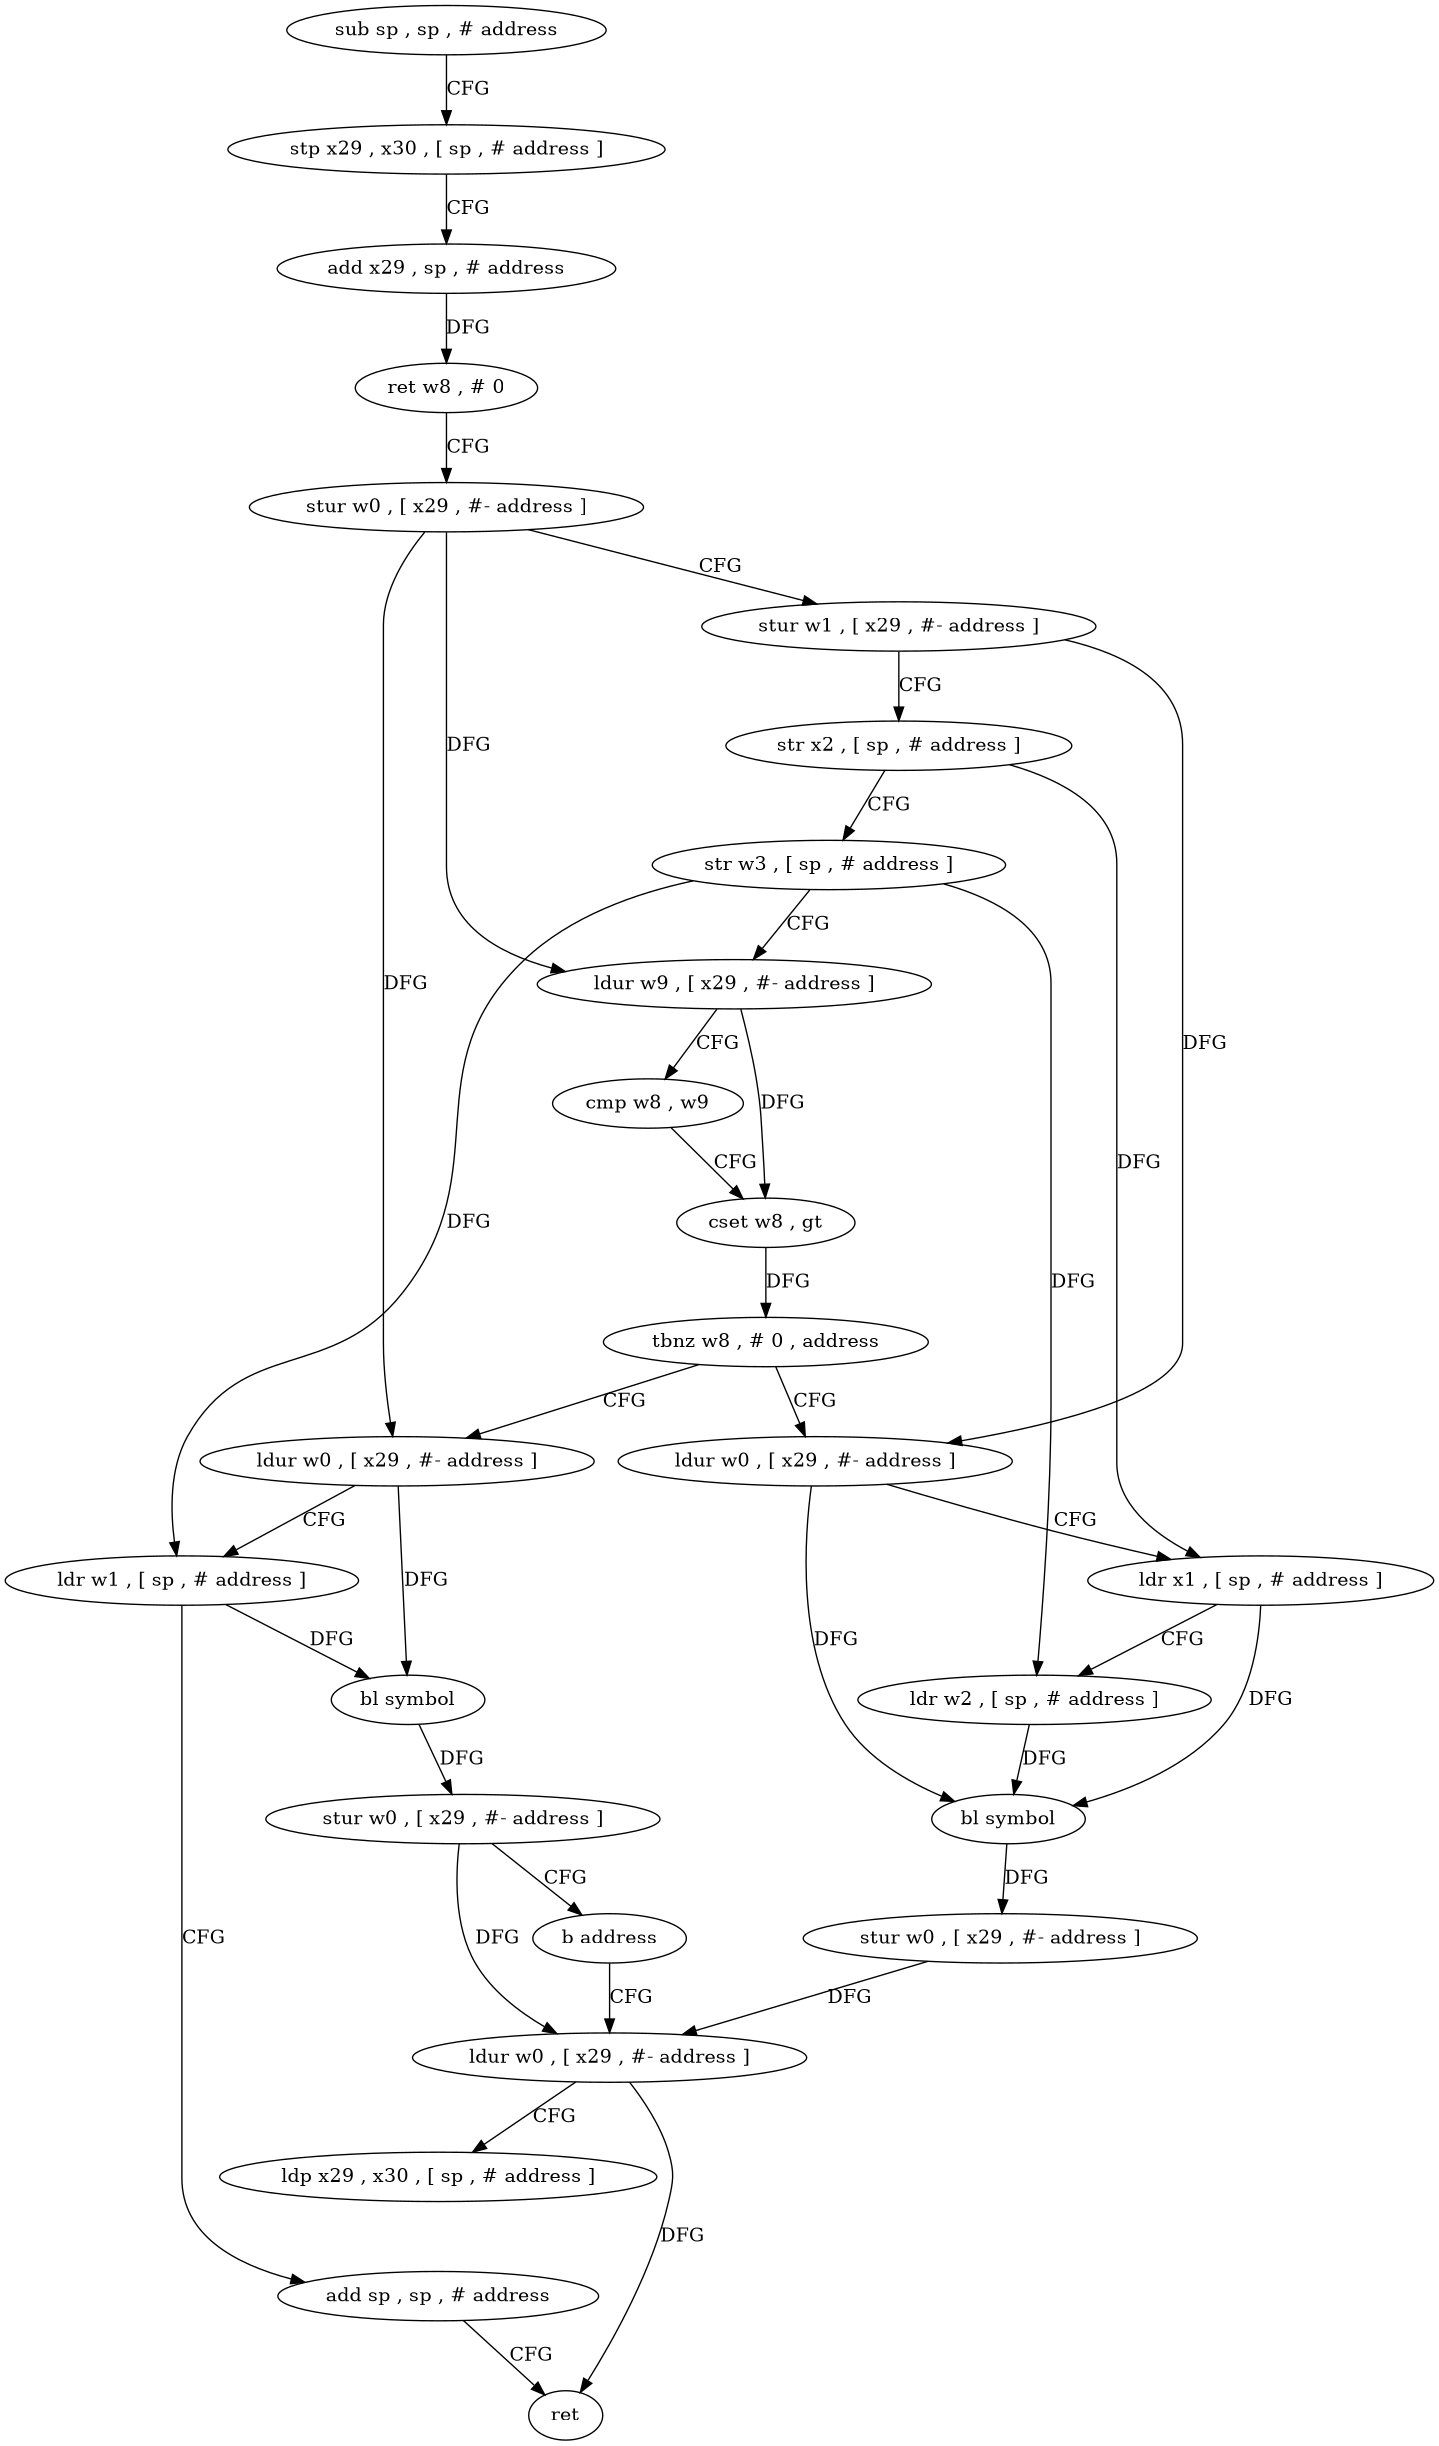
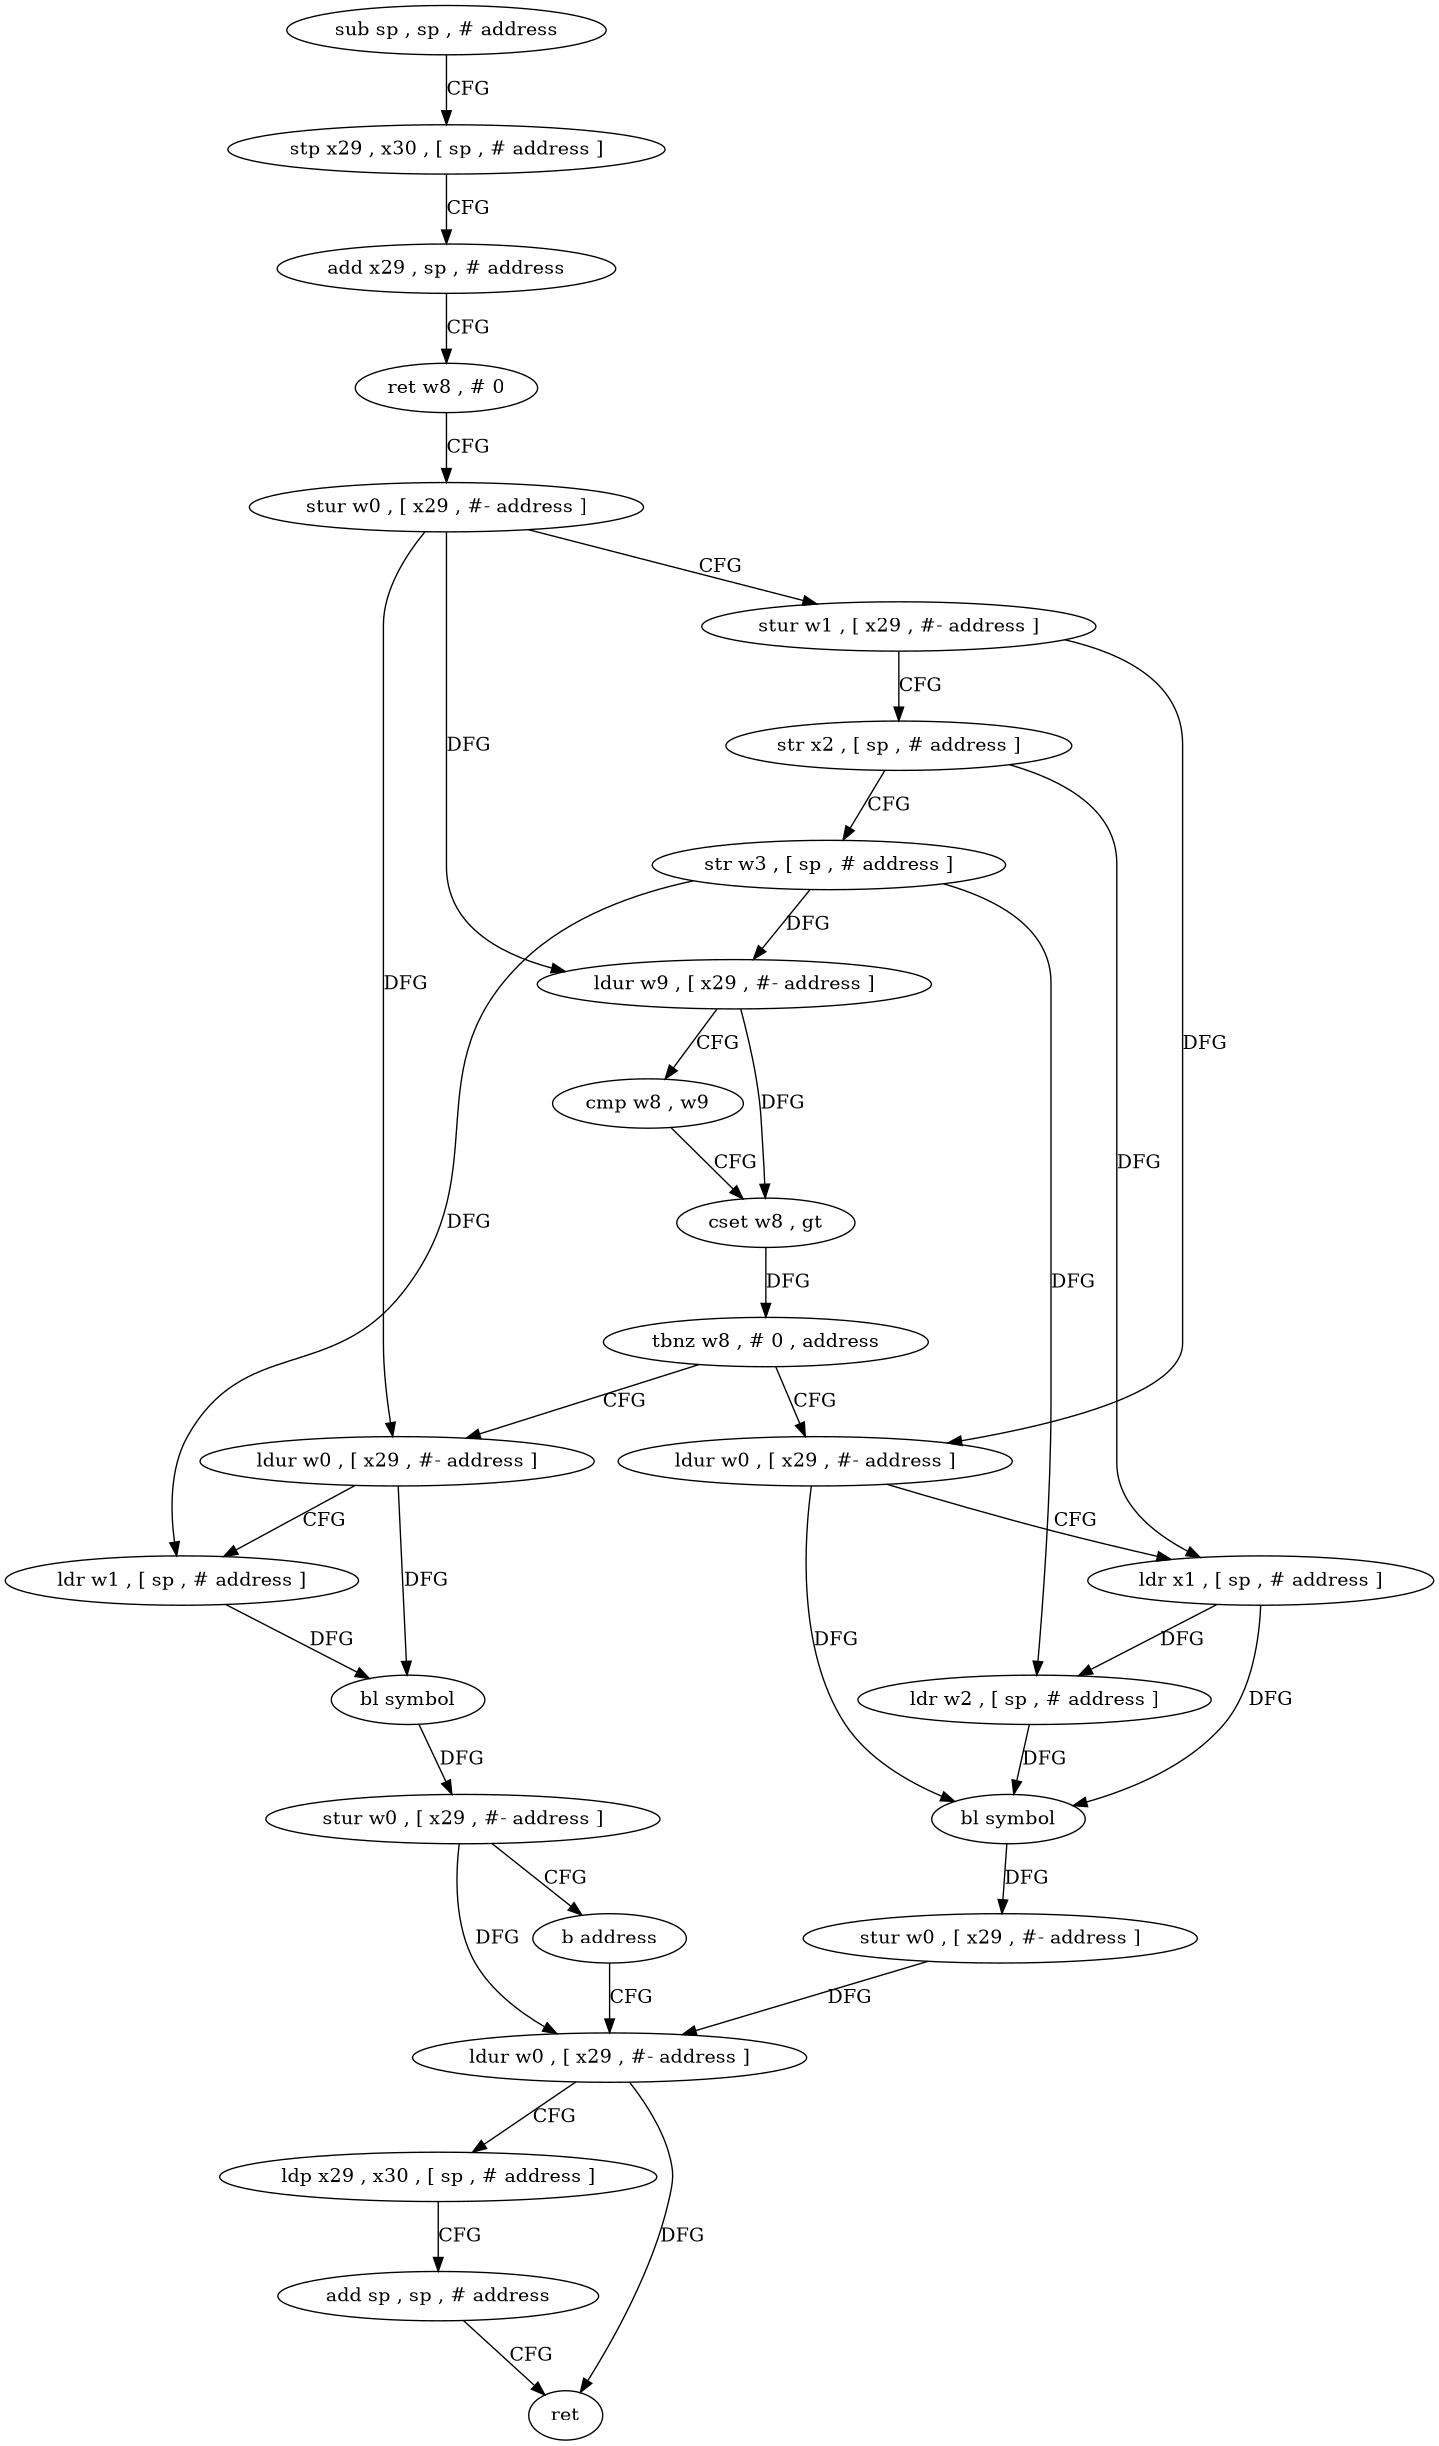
(468, 328) -> (468, 328)
(808, 925) -> (808, 925)
(1183, 1640) -> (1183, 1640)
(182, 1972) -> (438, 2230)
